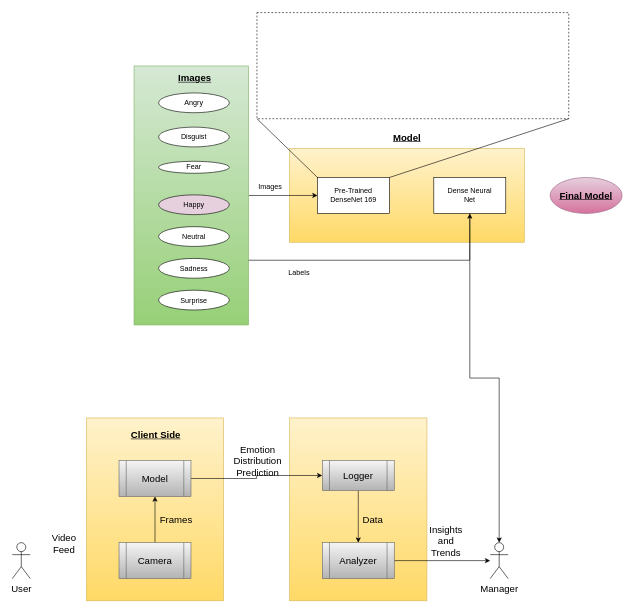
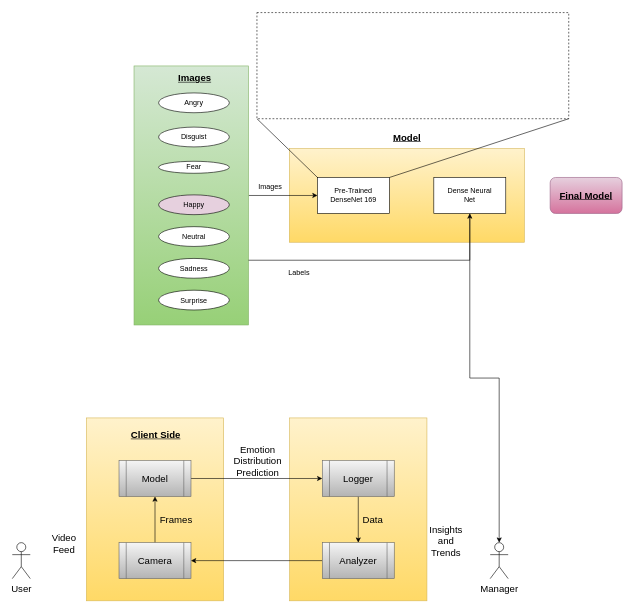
(587, 195) -> (587, 195)
(359, 476) -> (359, 479)
(441, 561) -> (259, 561)
